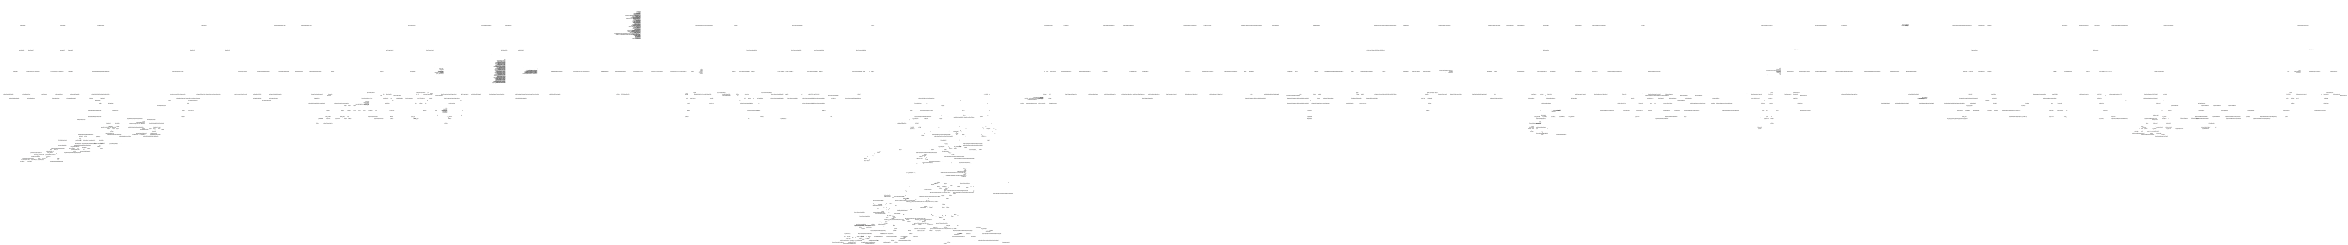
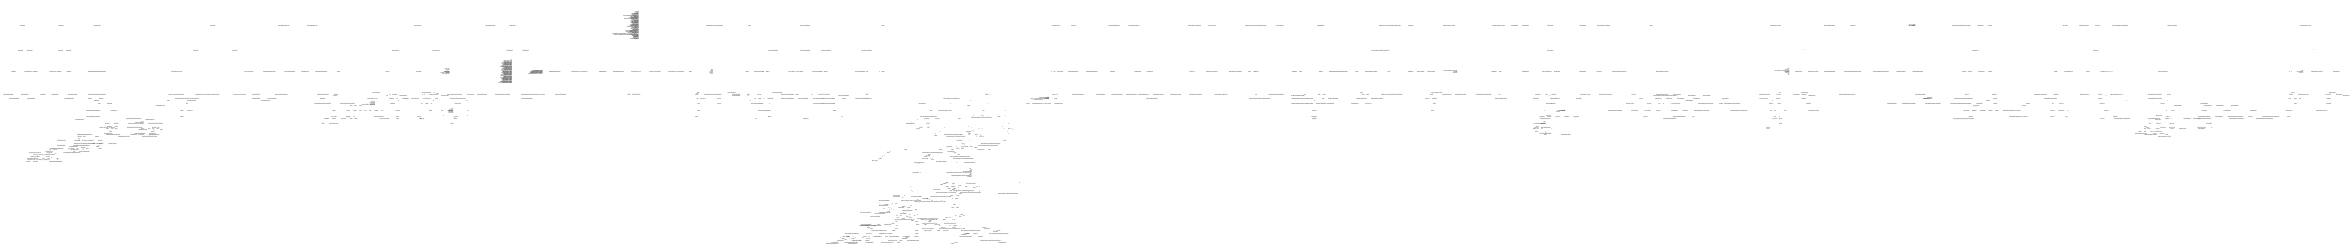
(56, 98) -> none
(869, 227) -> none
